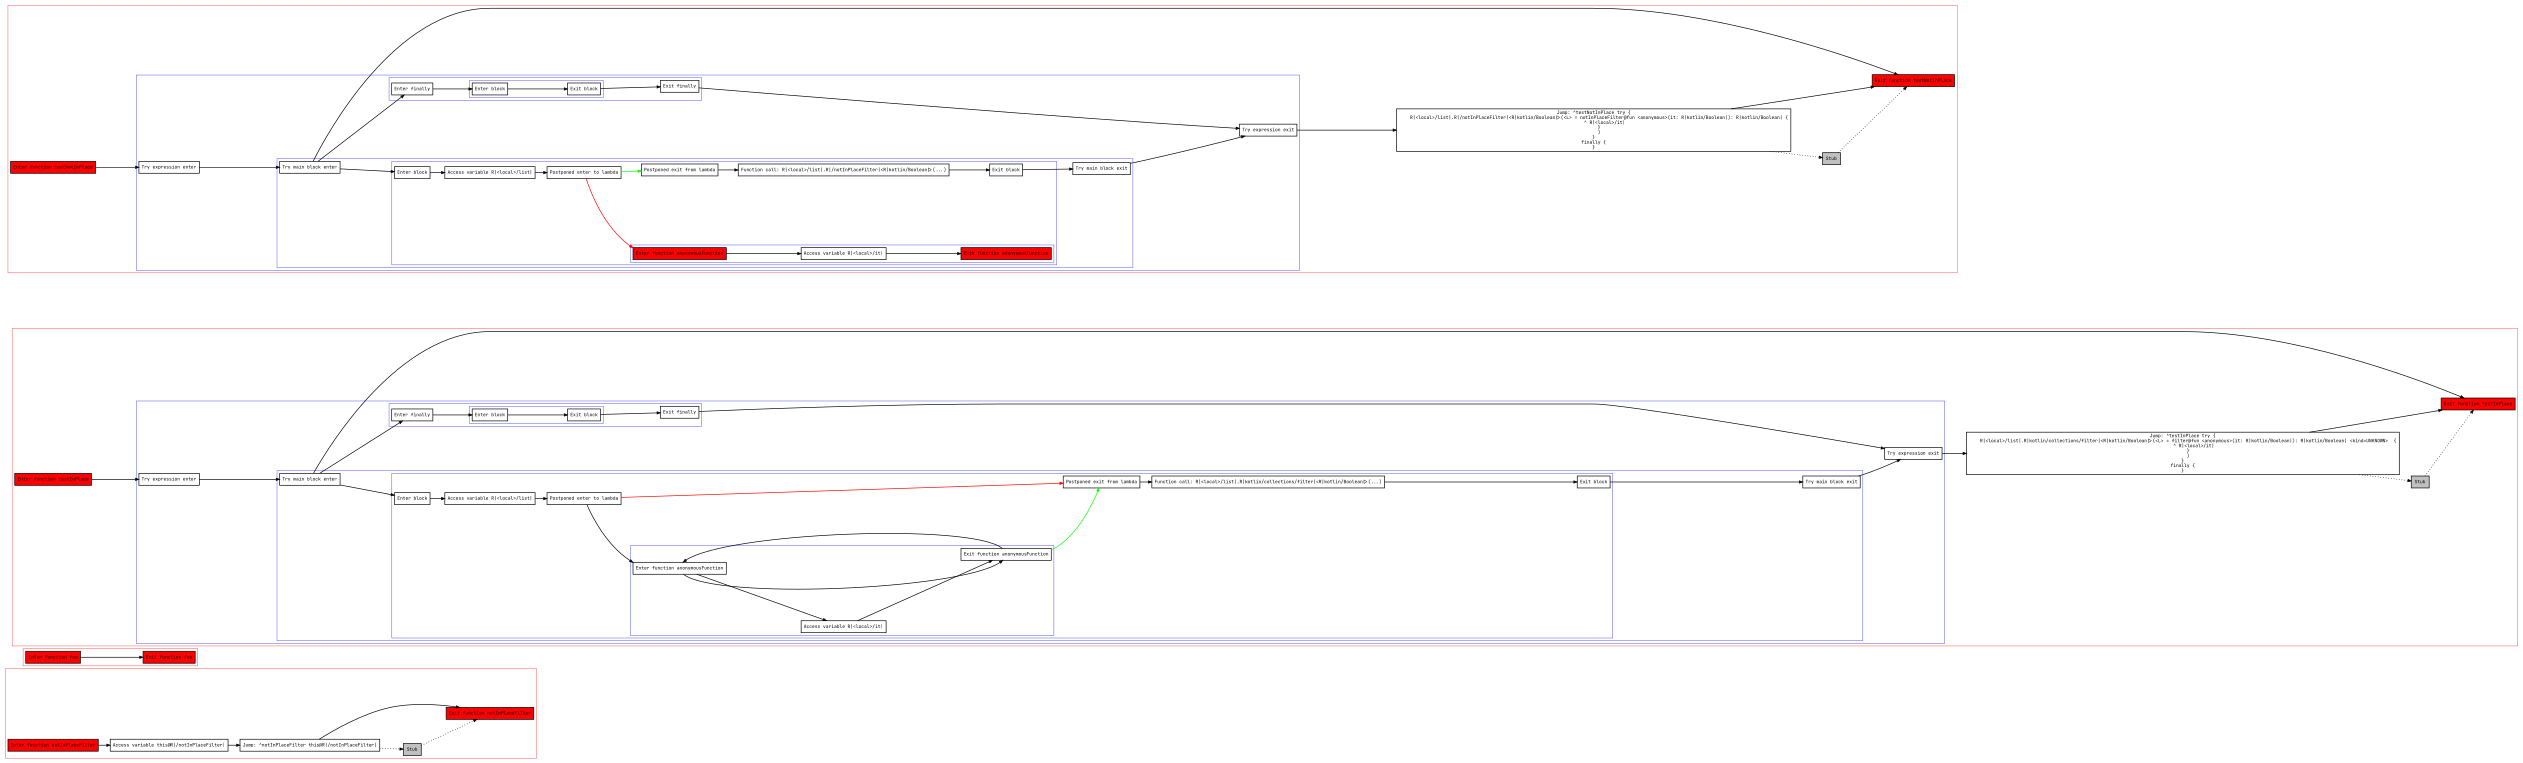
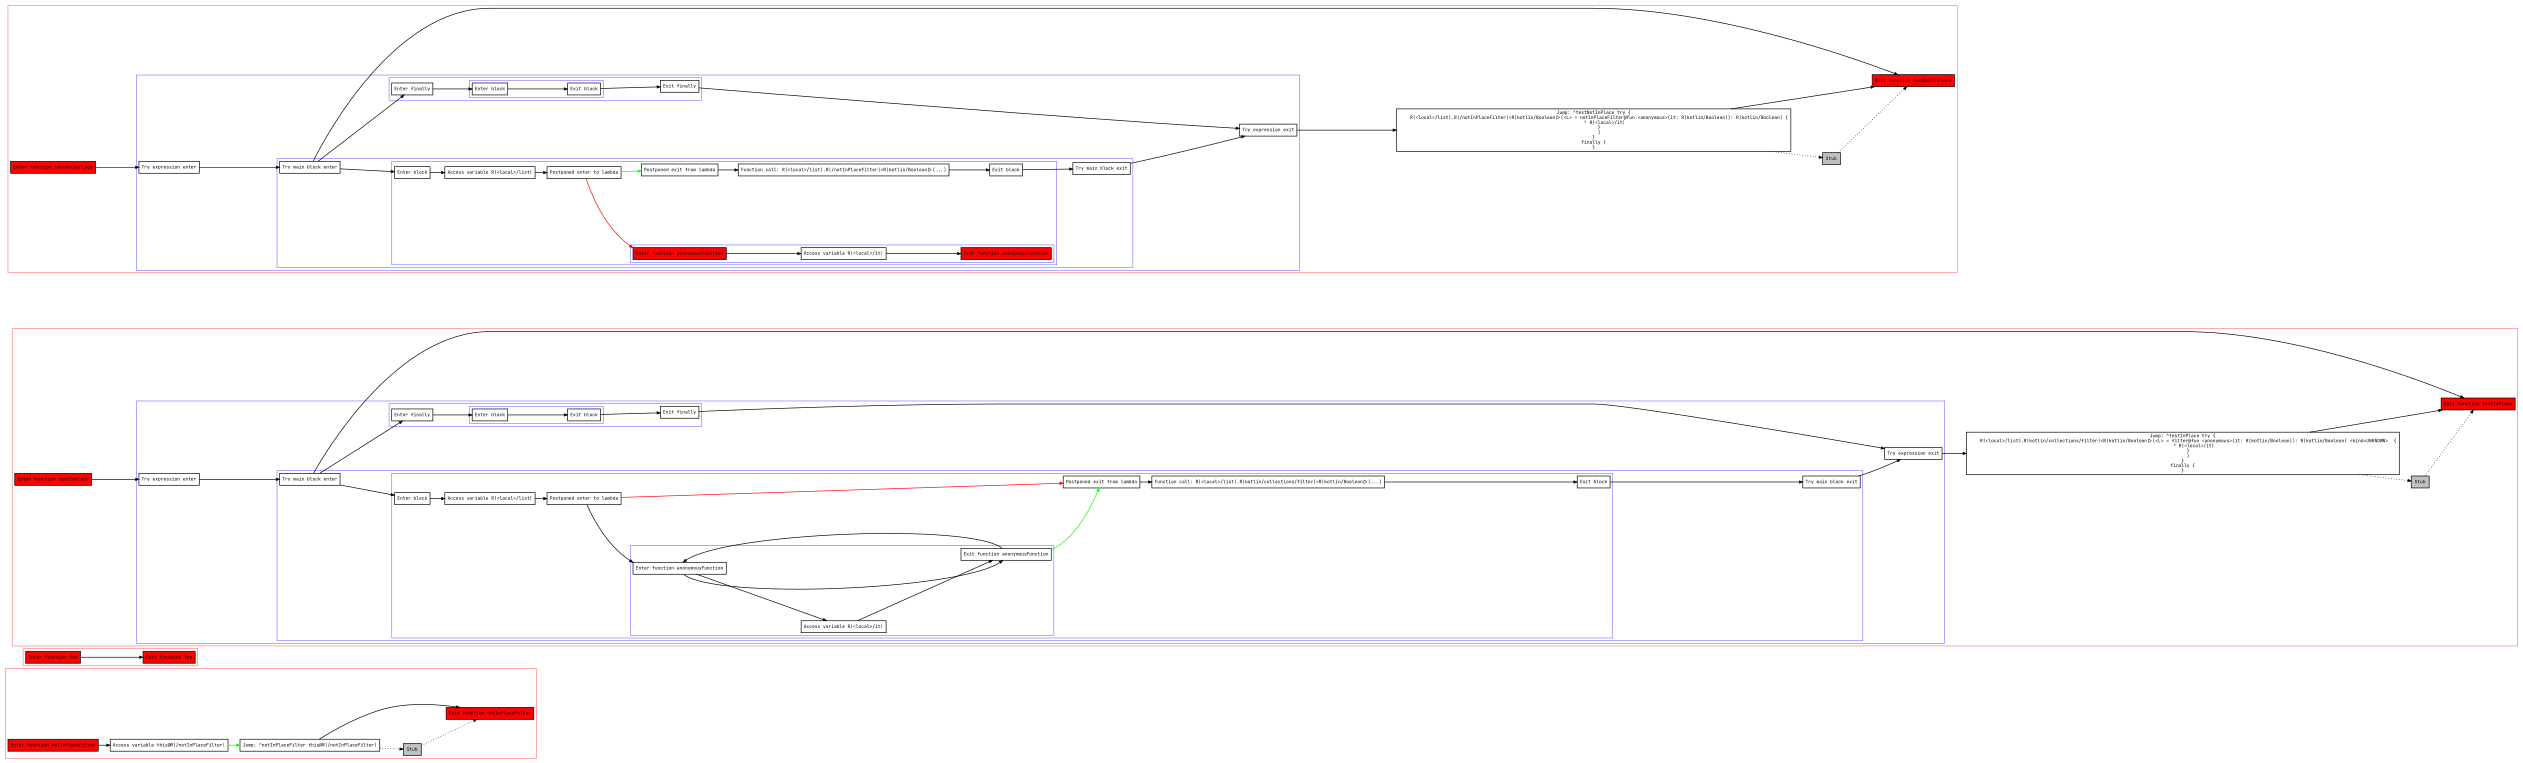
(232, 745) -> (232, 745)
